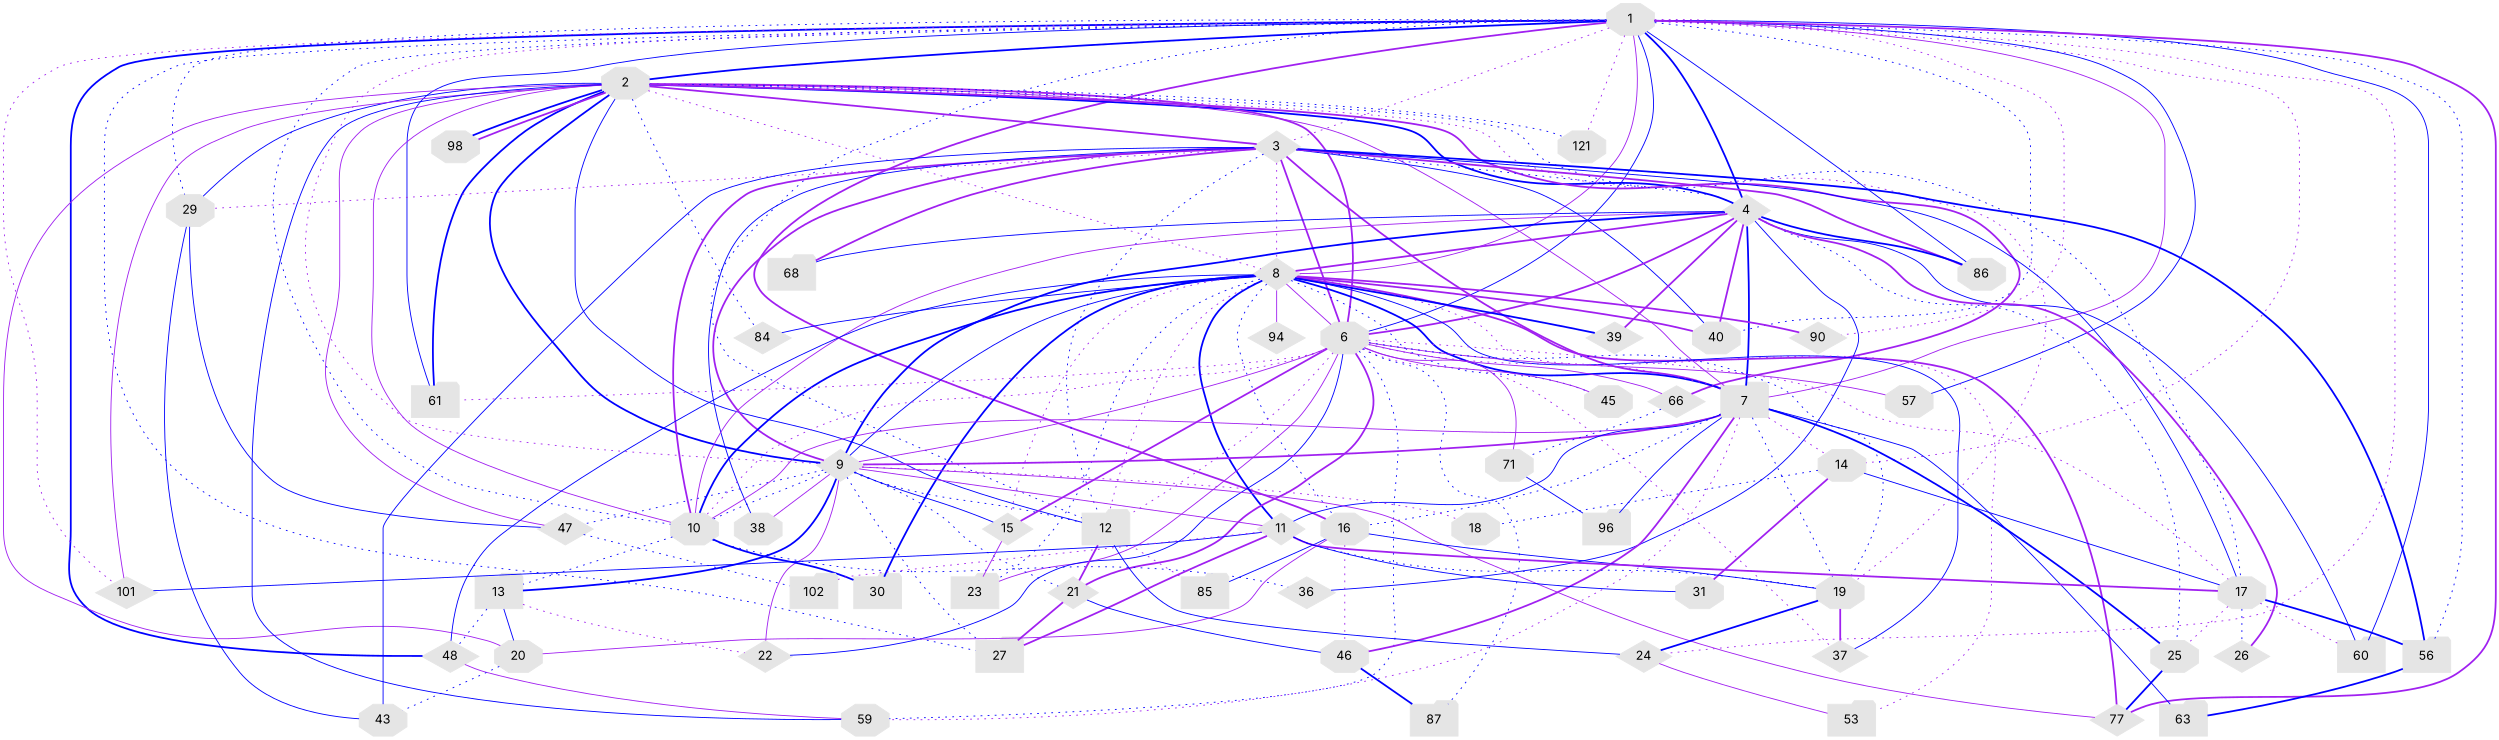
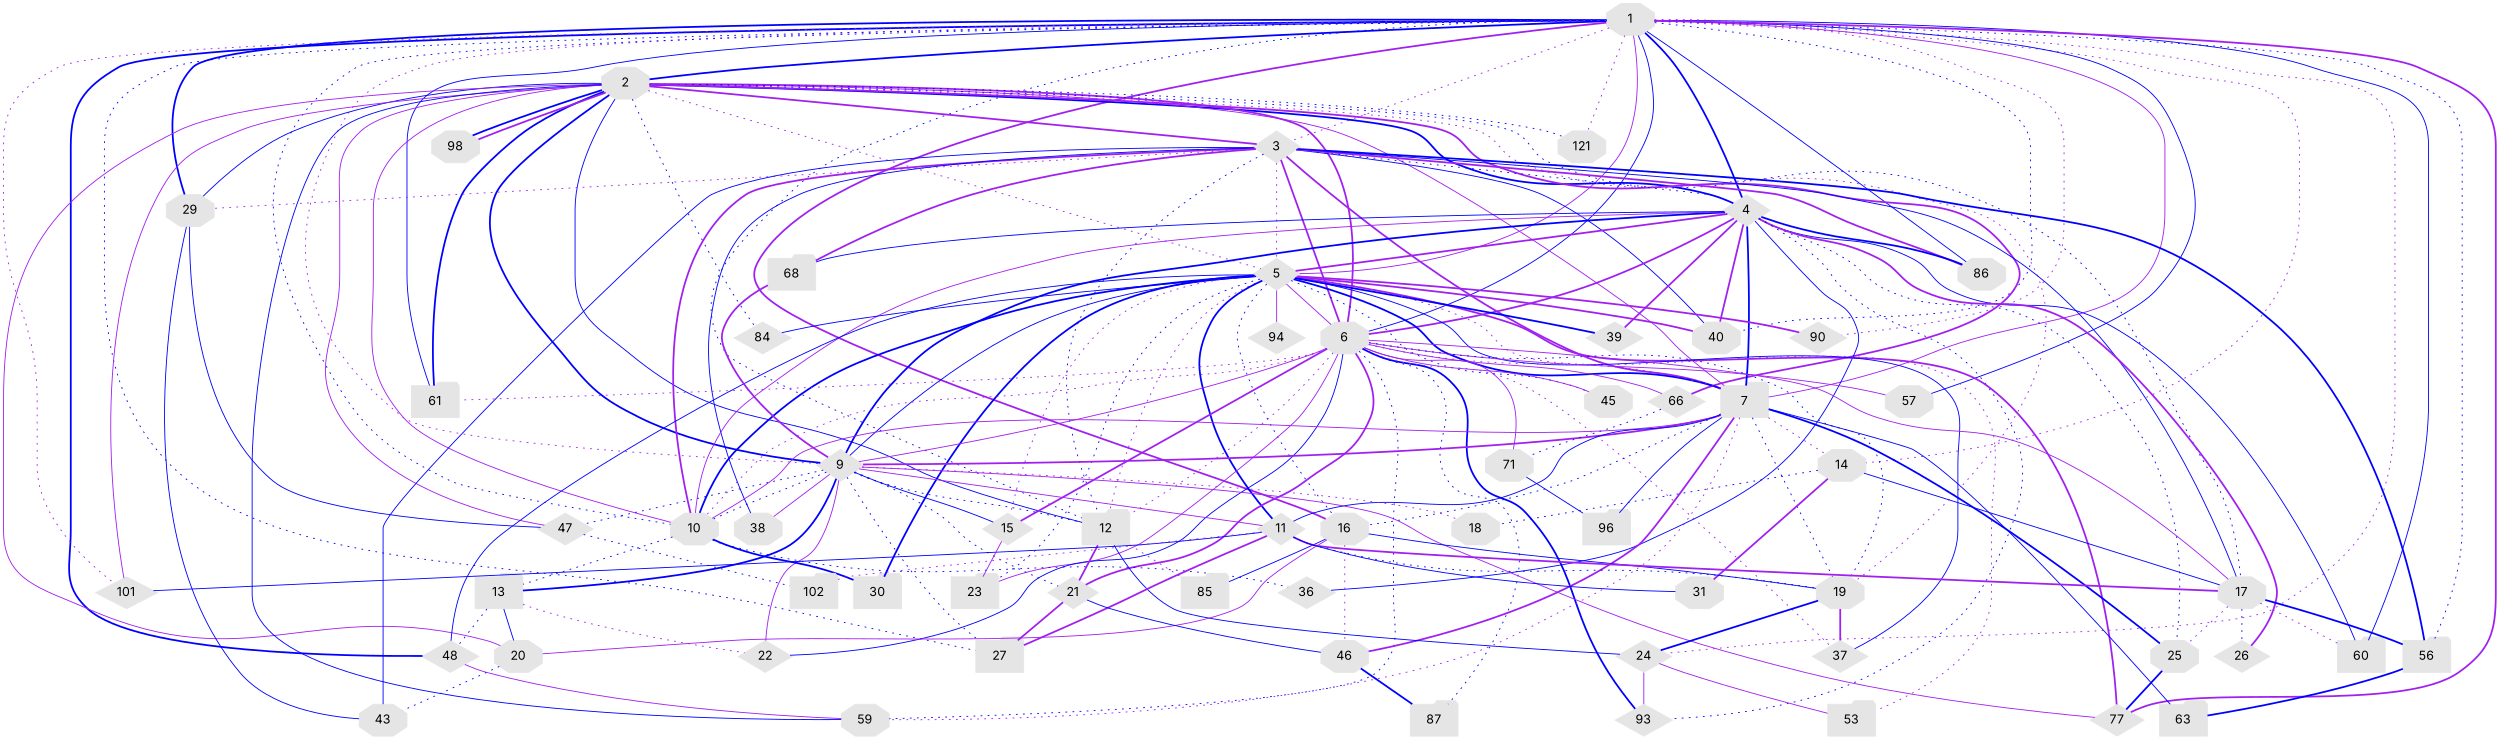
(832, 24) -> (832, 24)
(865, 201) -> (741, 379)
(1277, 274) -> (1277, 274)
(1843, 401) -> (1843, 401)
none -> (1644, 720)
